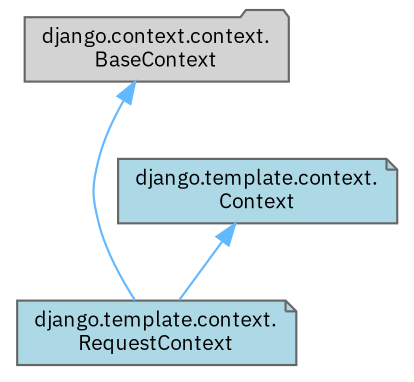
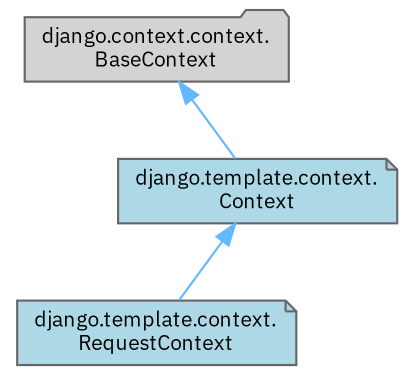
(94, 202) -> (214, 129)
